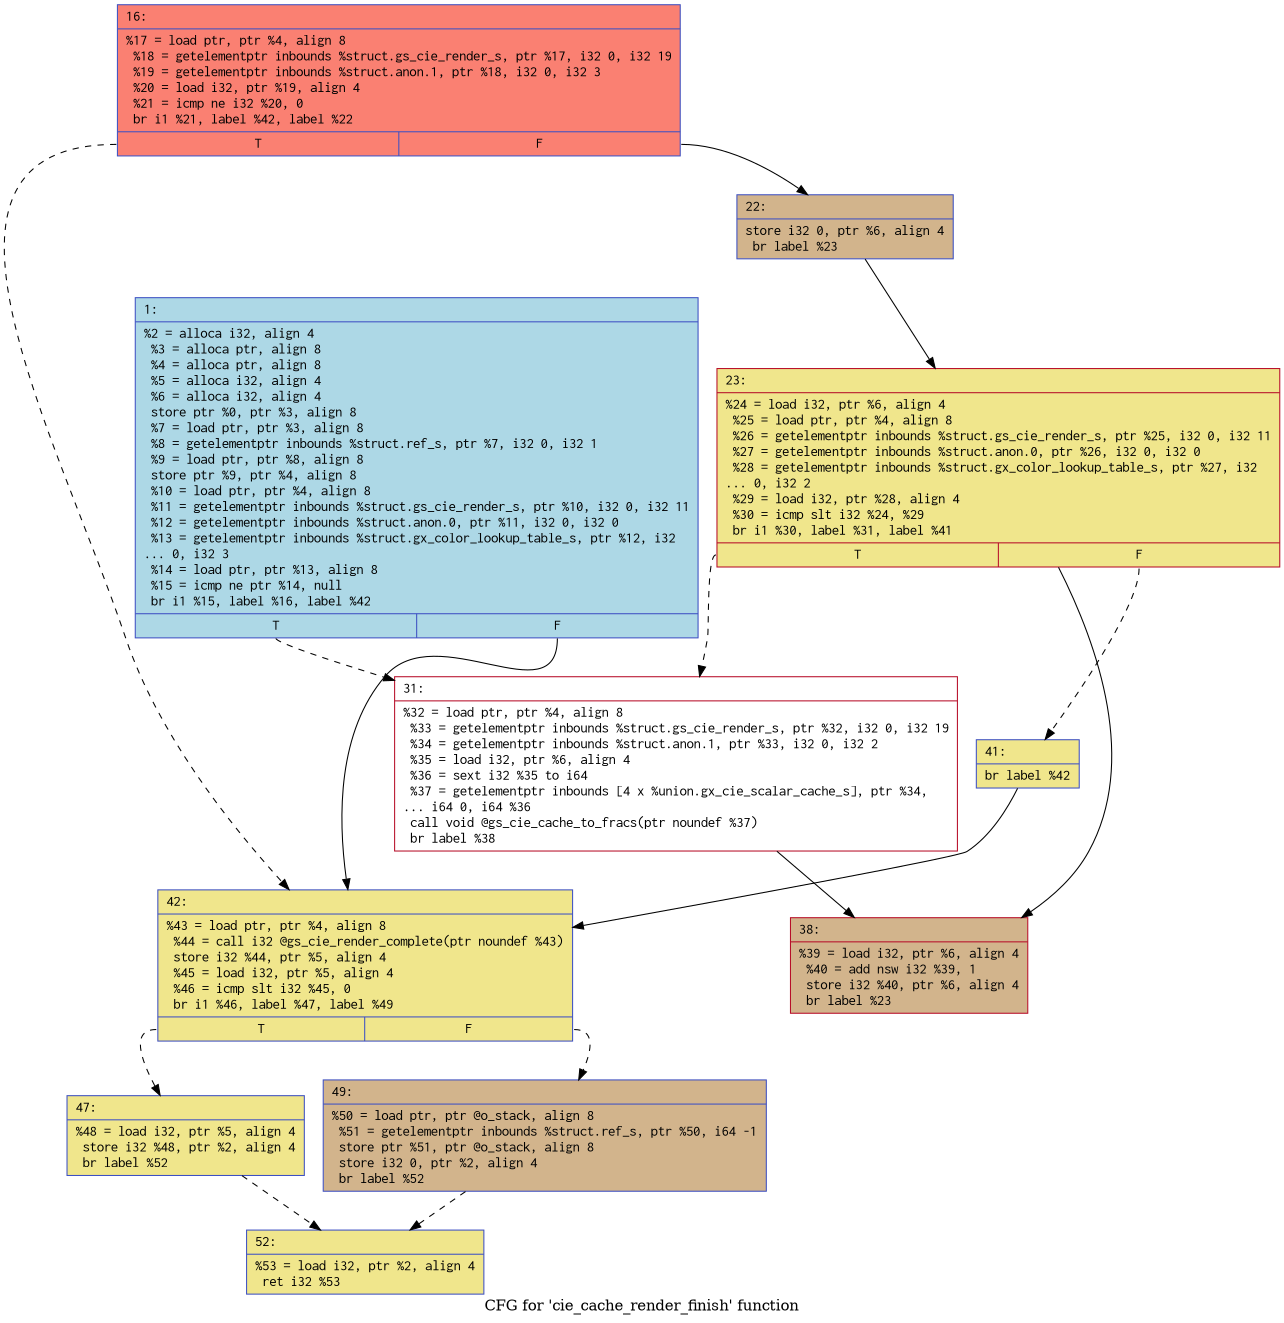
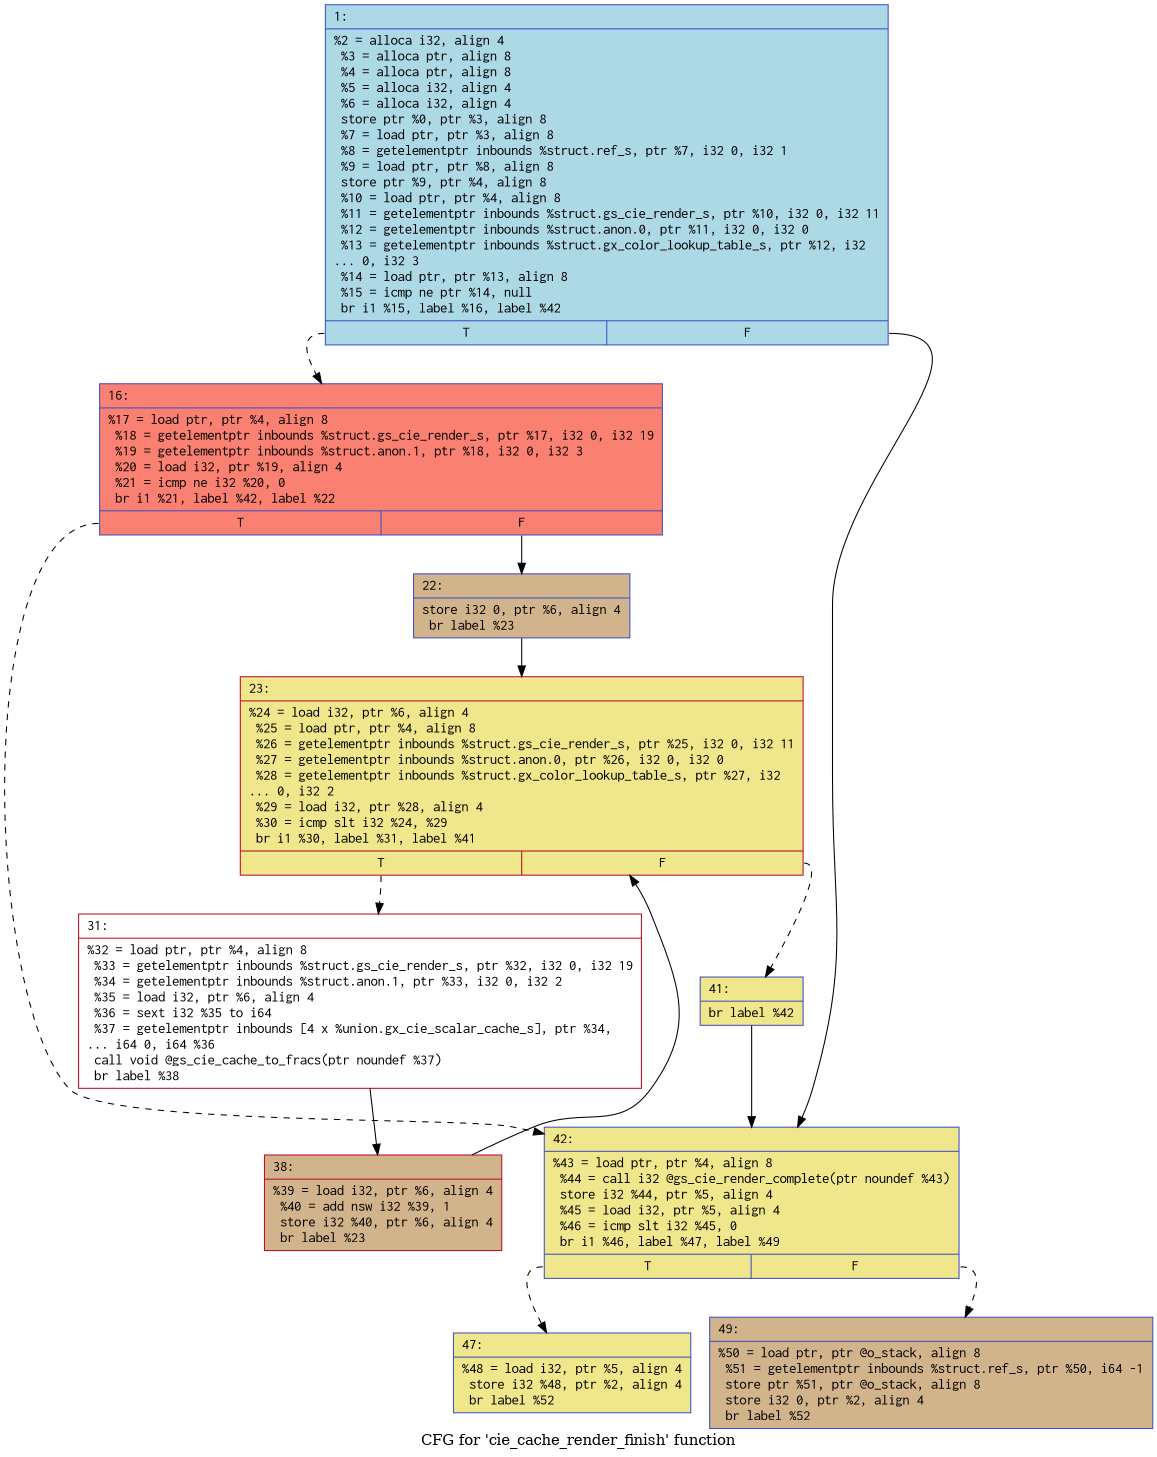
(329, 660) -> (307, 349)
(1111, 749) -> (657, 1079)
(365, 1262) -> none
